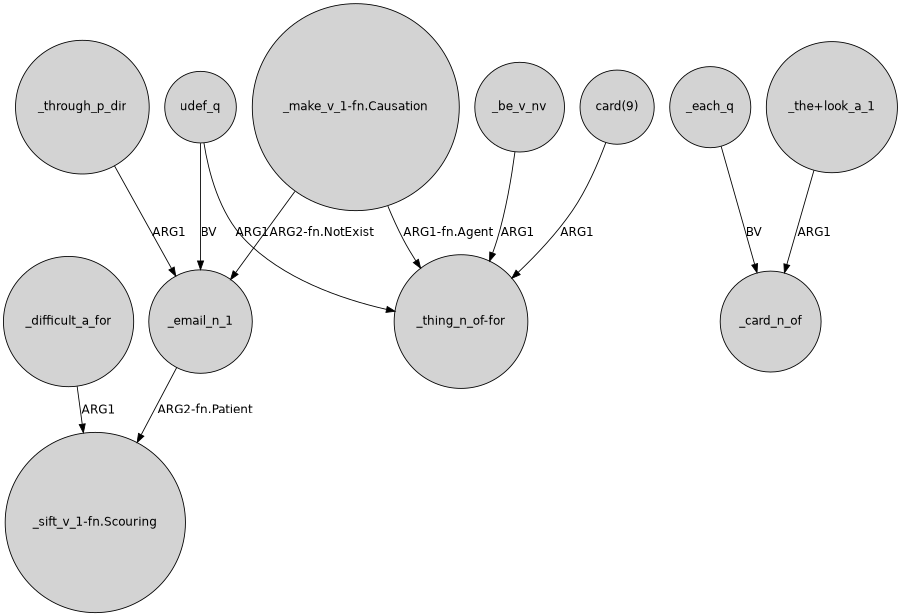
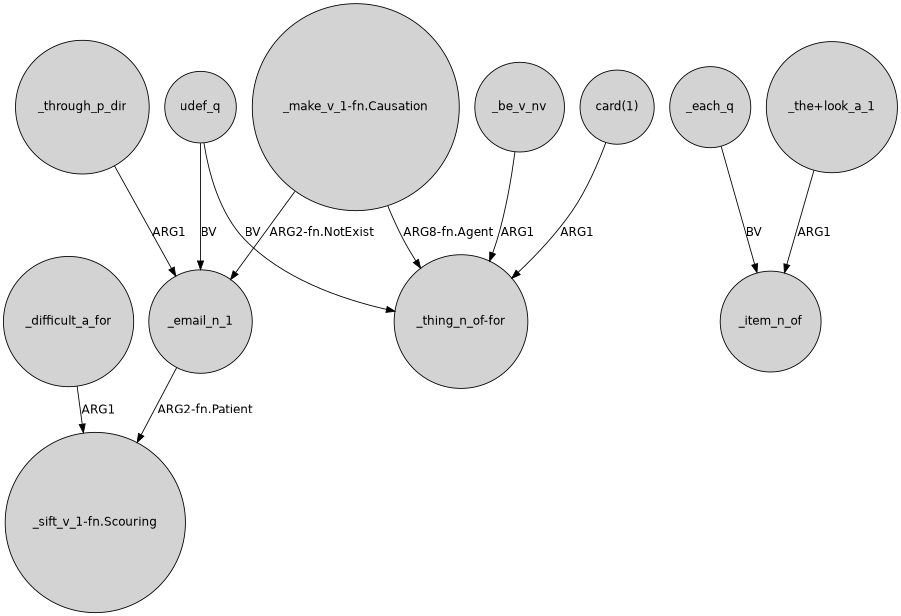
(617, 107) -> (617, 107)
(253, 233) -> (253, 233)
(448, 233) -> (448, 233)
(771, 322) -> (771, 322)
